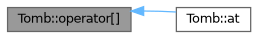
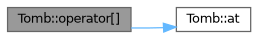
(160, 11) -> (147, 28)
